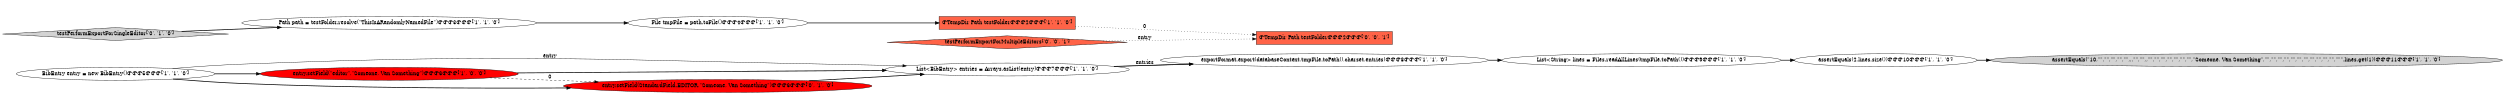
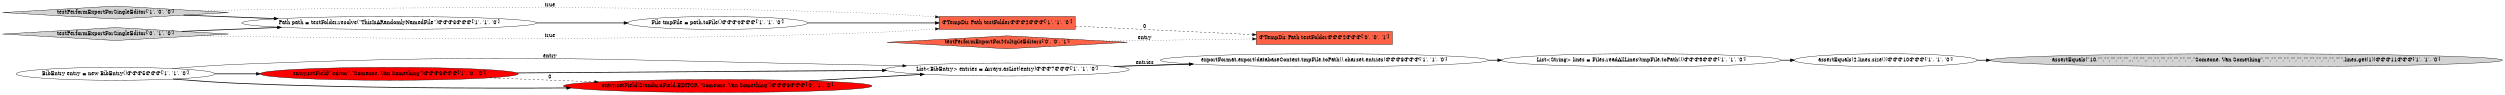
none -> (116, 13)
(1164, 30) -> (1164, 30)
none -> (567, 38)
